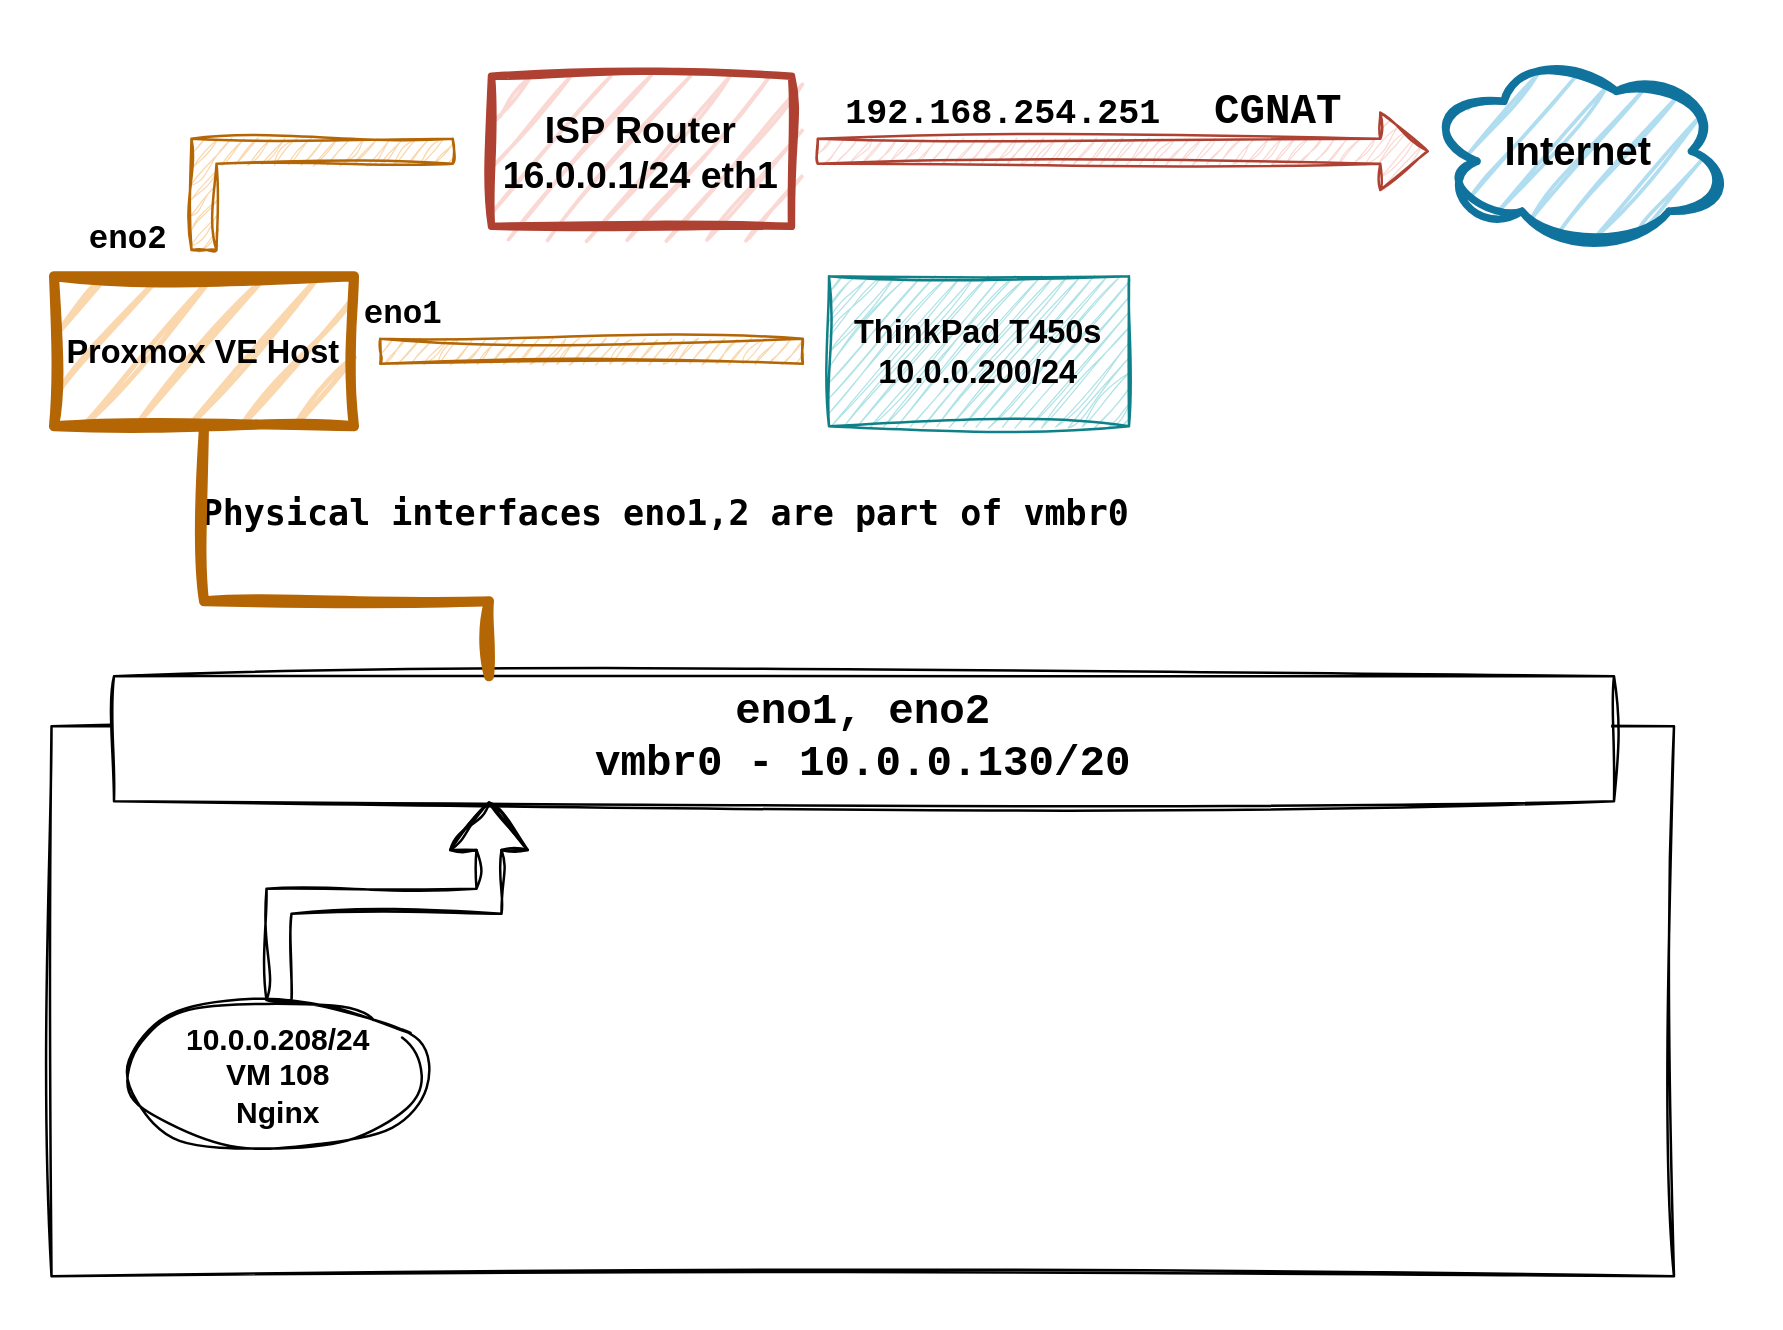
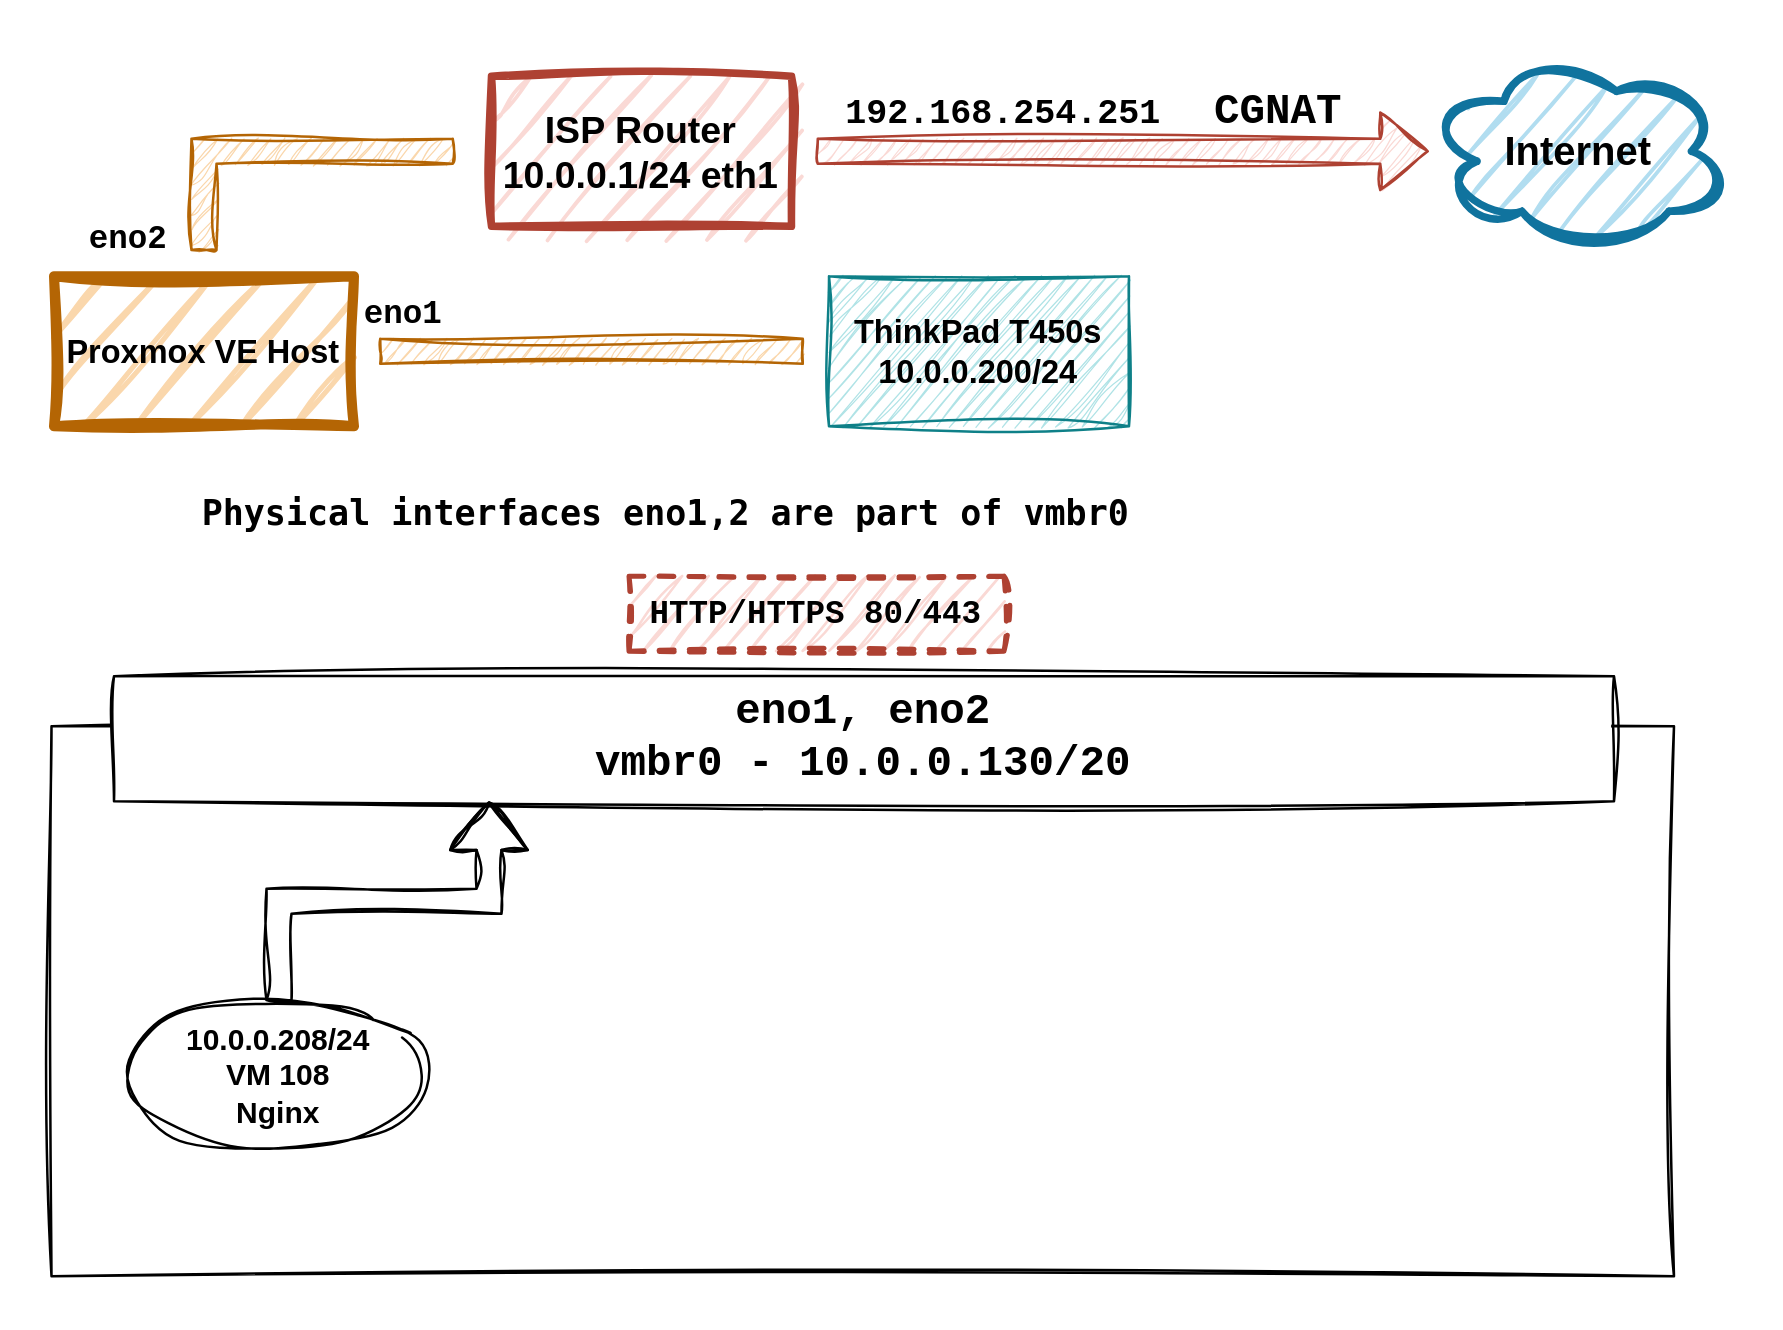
(641, 151) -> (641, 151)
(293, 601) -> none
none -> (816, 614)
